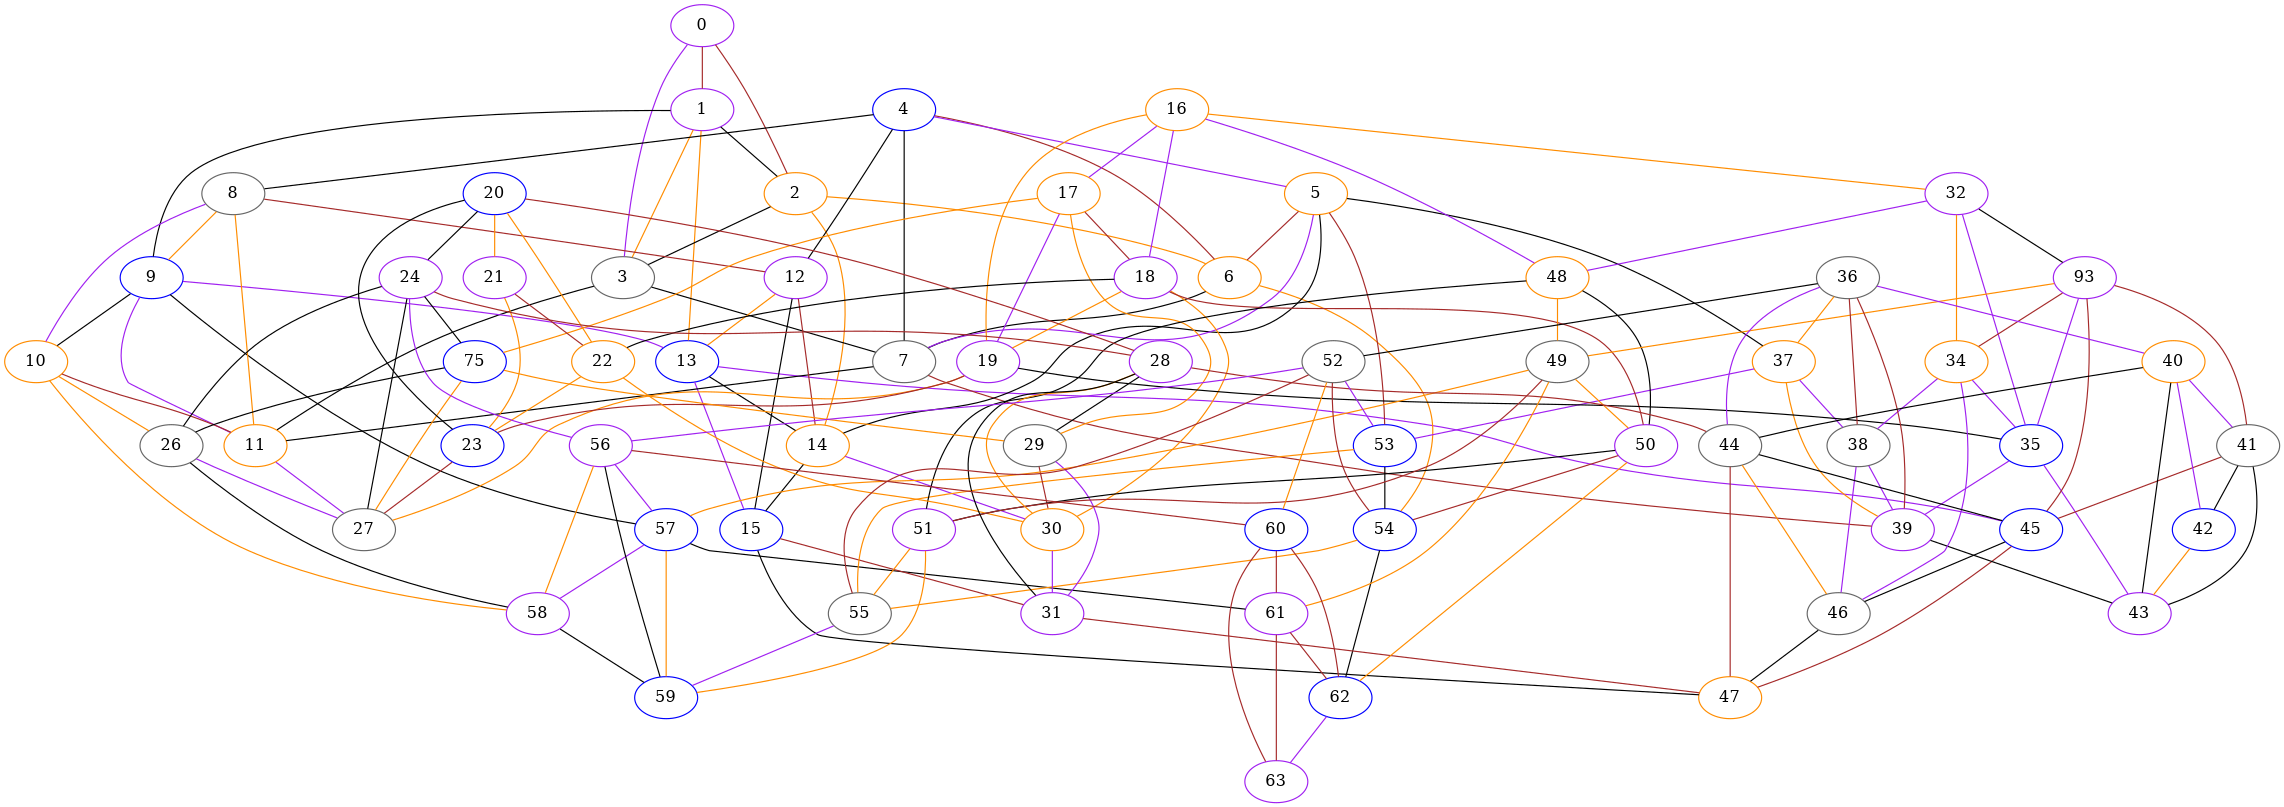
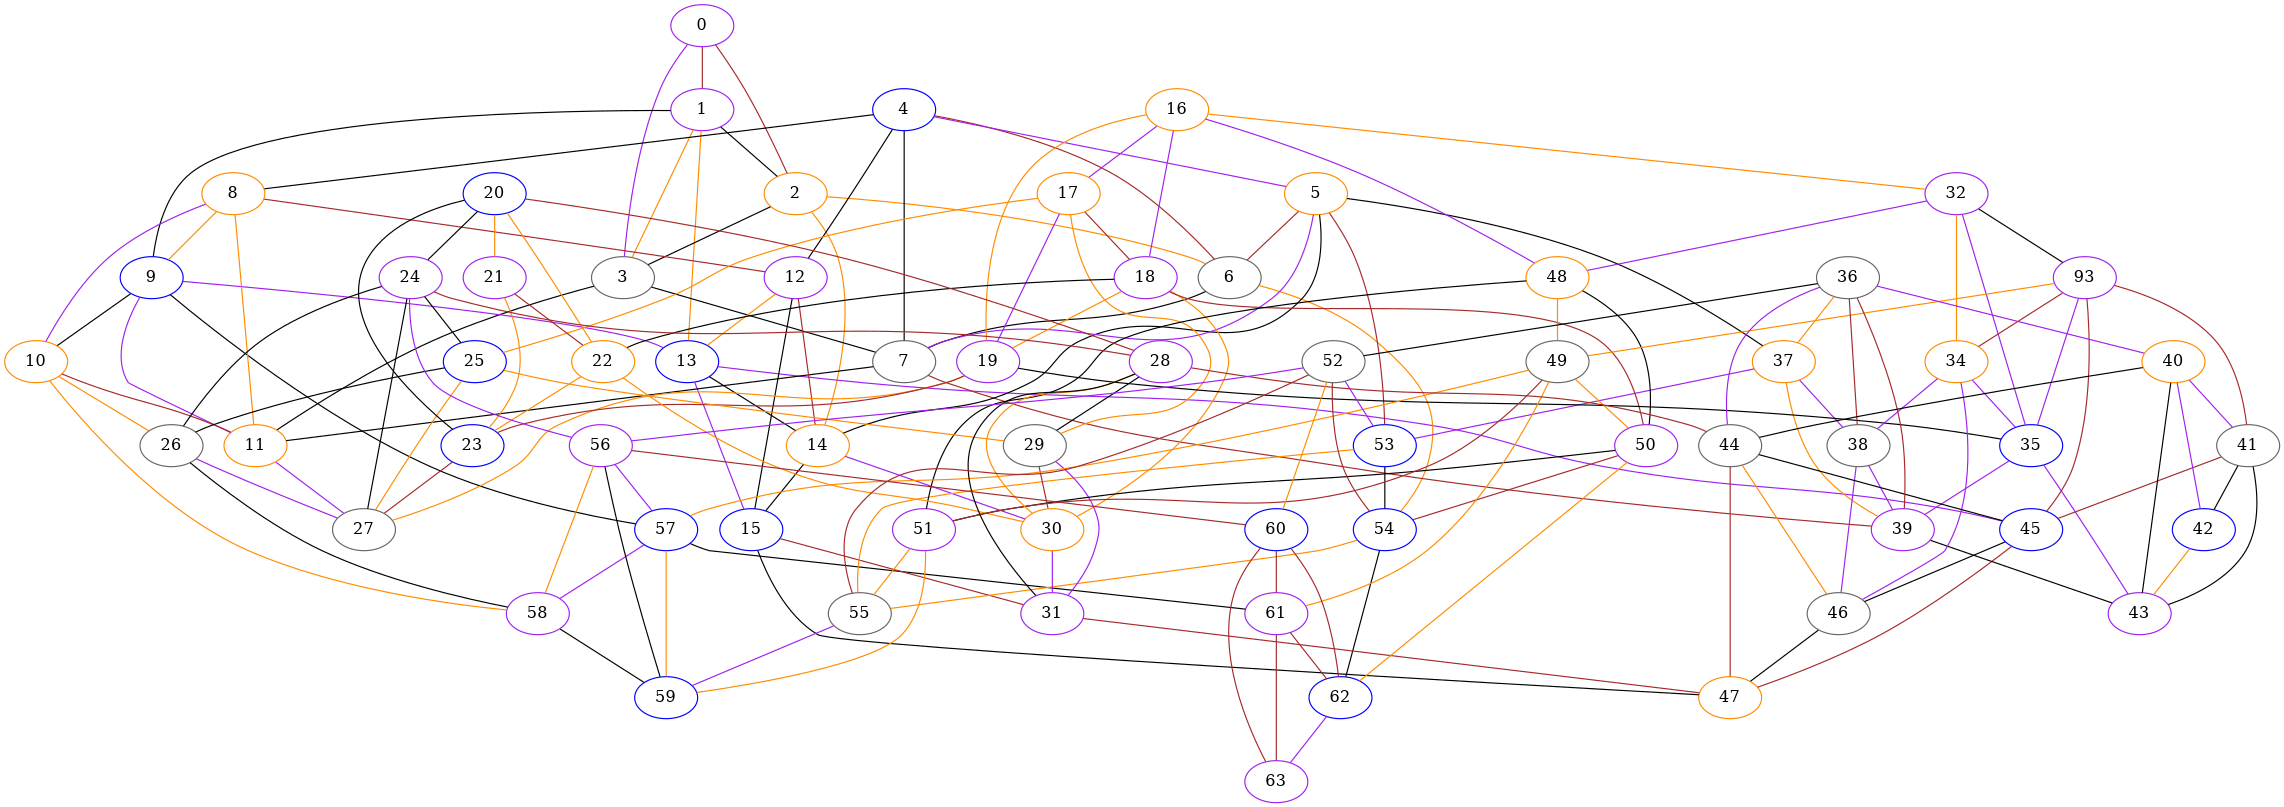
(233, 194) -> (233, 194)
(1230, 278) -> (1230, 278)
(475, 362) -> (475, 362)
